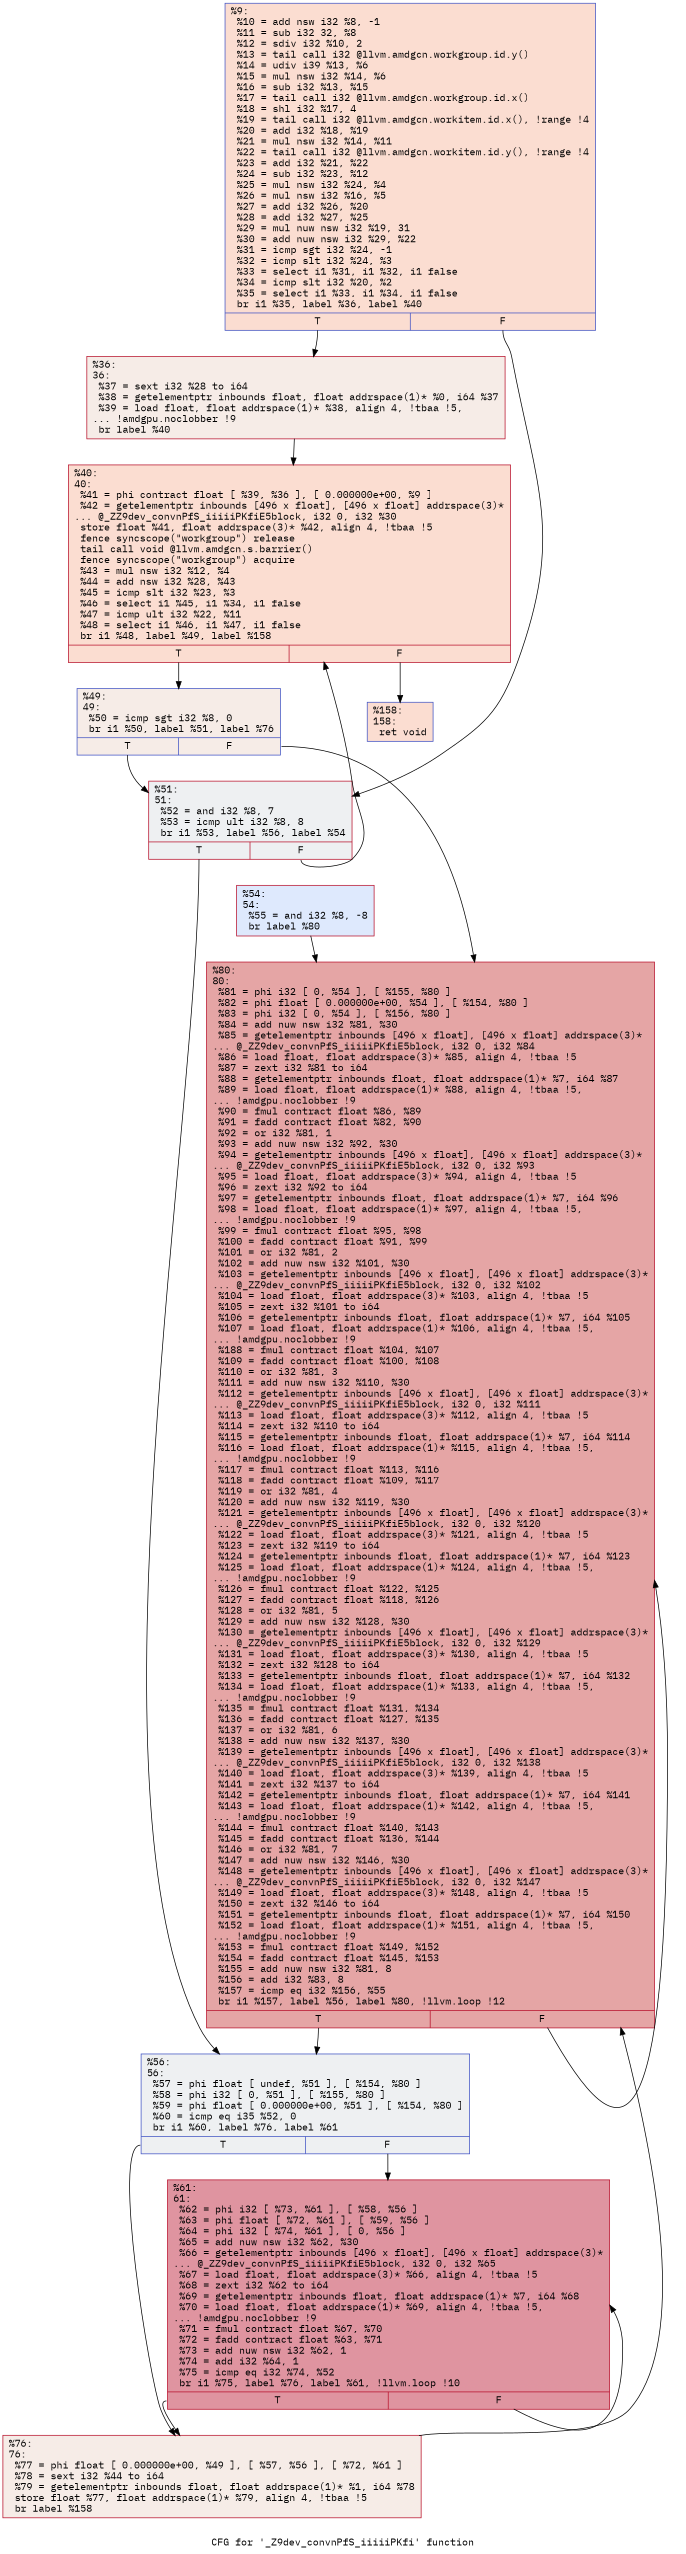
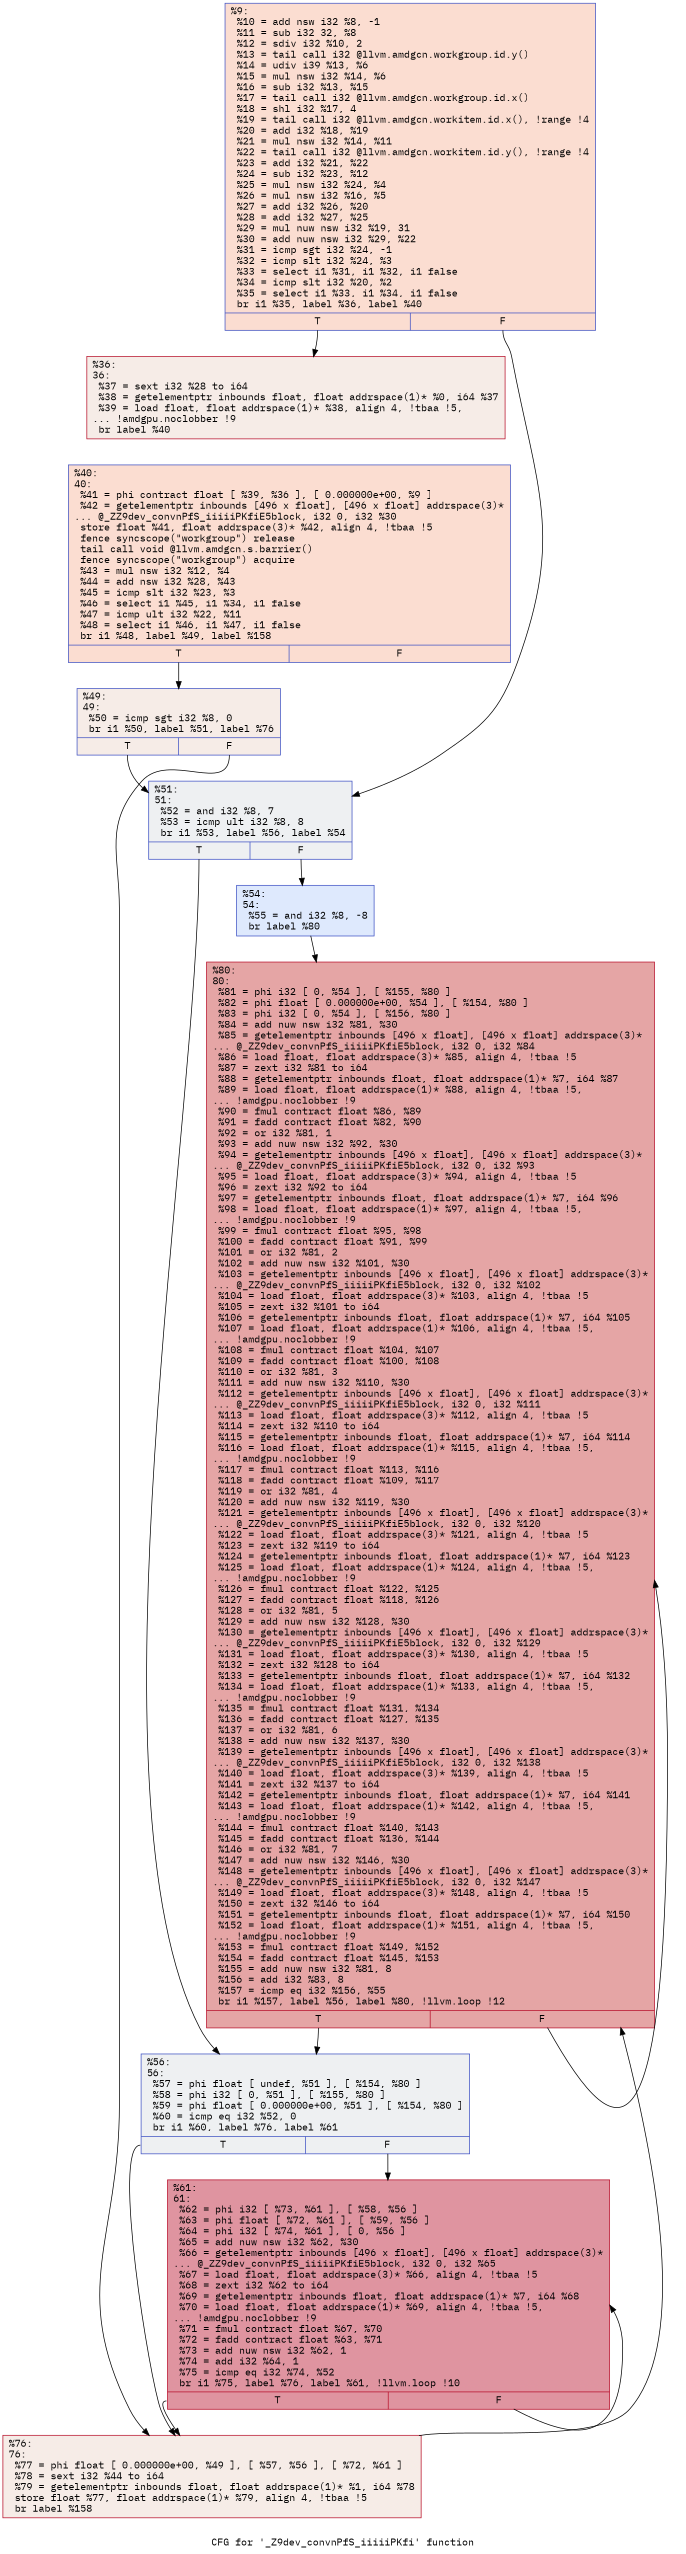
(294, 448) -> none
(289, 564) -> (289, 564)
(400, 722) -> none
(354, 792) -> (301, 869)
(417, 811) -> (119, 1557)
(250, 820) -> (250, 820)
(305, 911) -> (305, 911)
(326, 1350) -> (326, 1350)
(222, 2117) -> (222, 2117)
